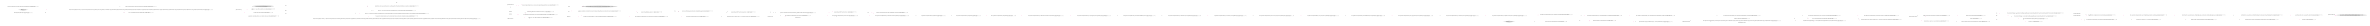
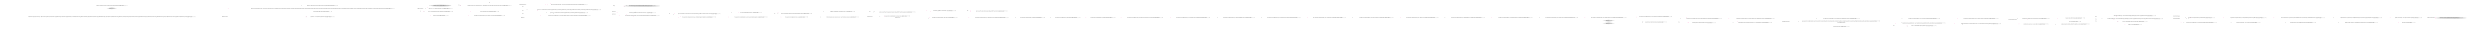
none -> (441, 16)
none -> (1609, 23)
